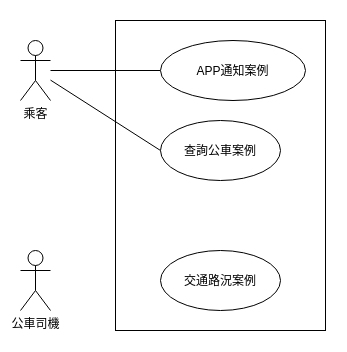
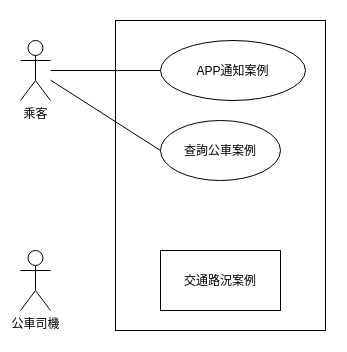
(221, 281) -> (221, 281)
